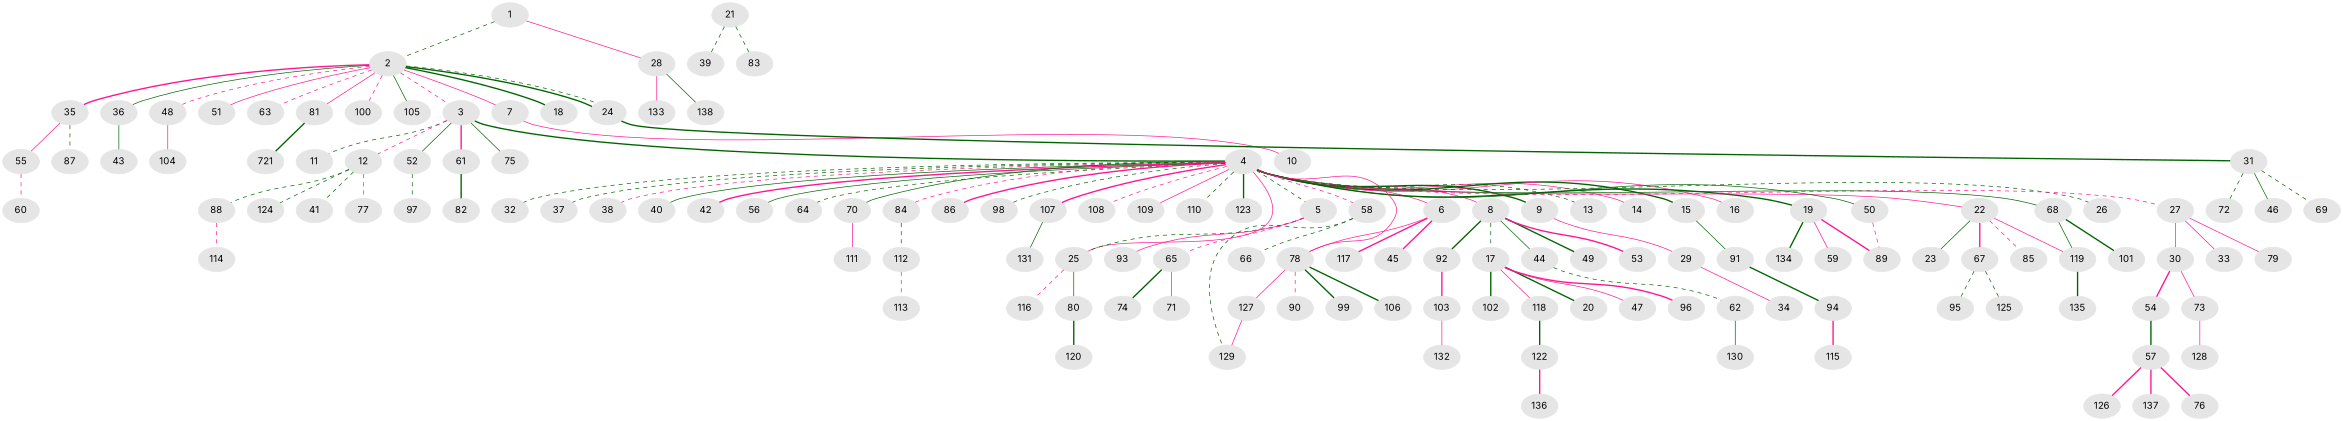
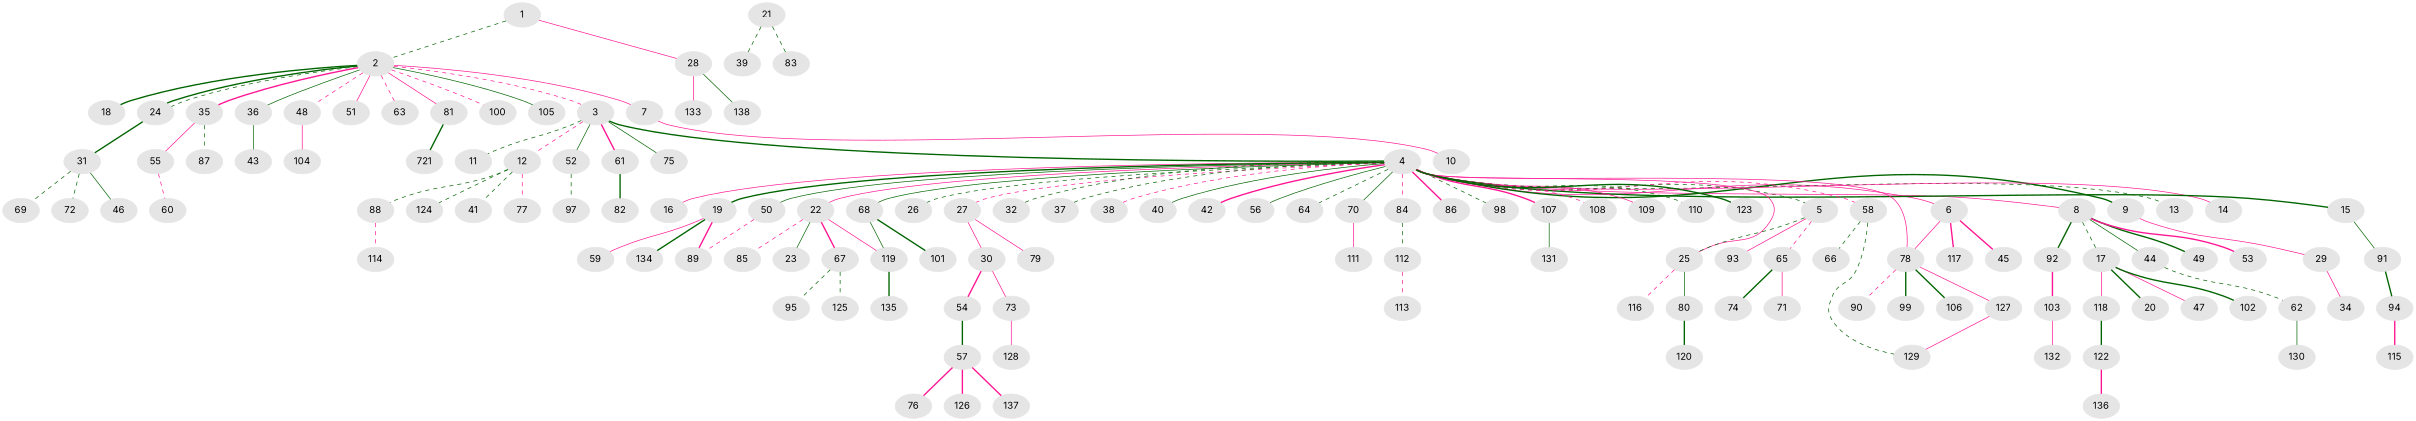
(2224, 259) -> none
(1686, 308) -> none
